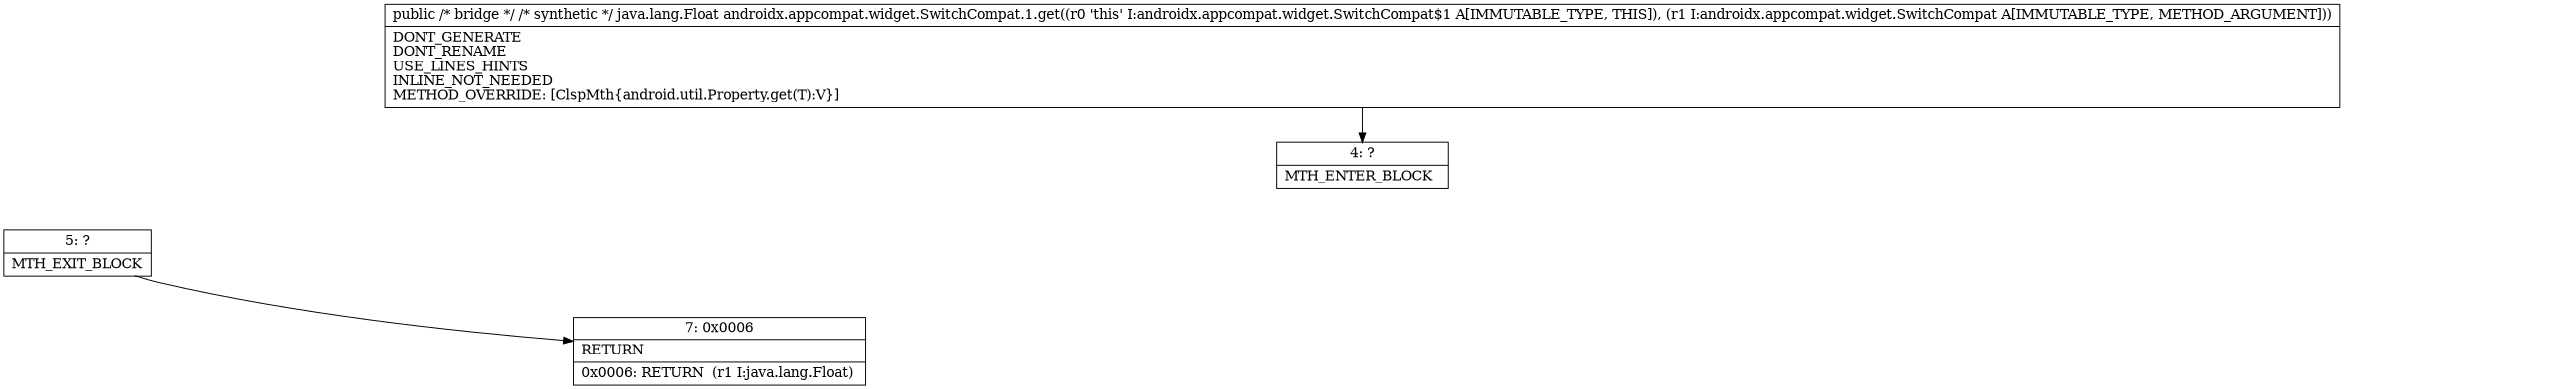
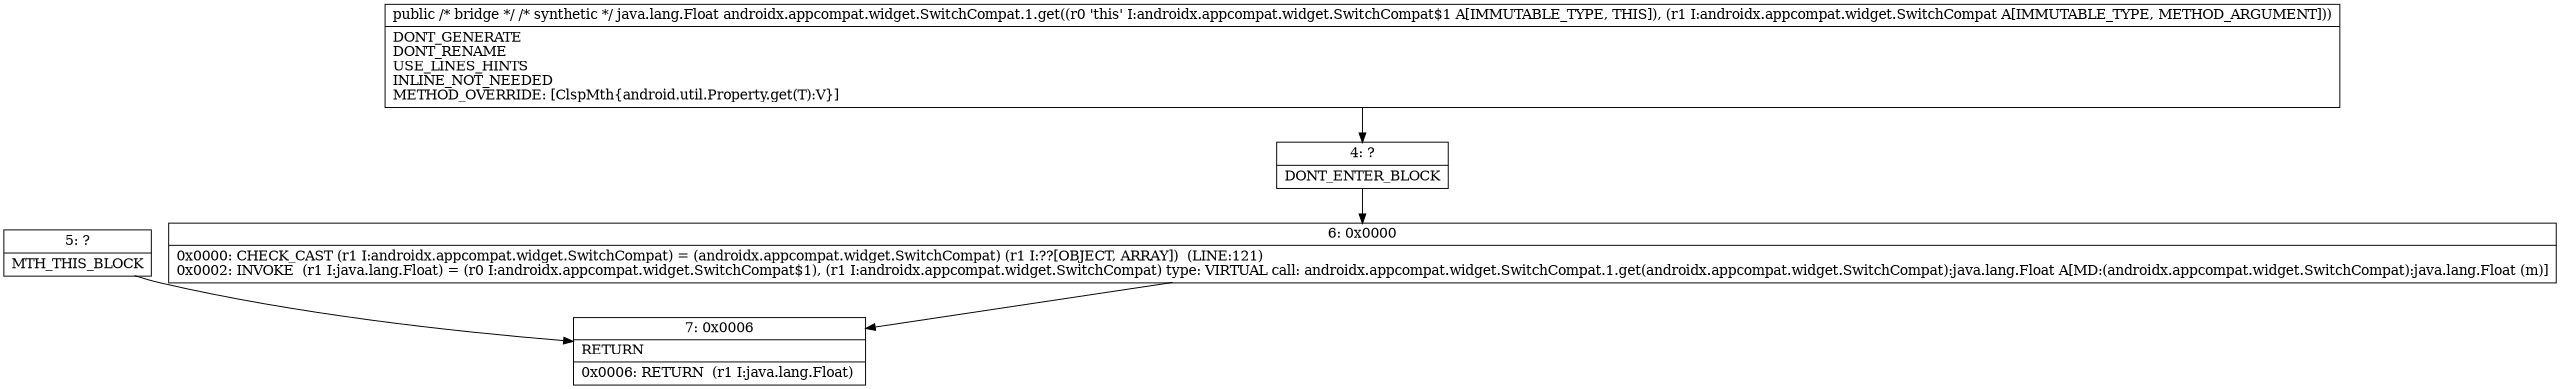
(1359, 176) -> (1362, 176)
none -> (1362, 253)
(77, 264) -> (78, 264)
